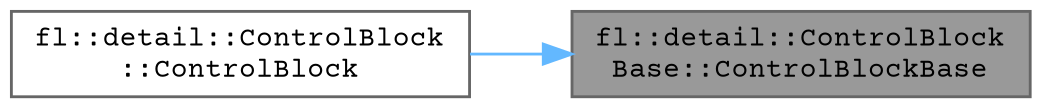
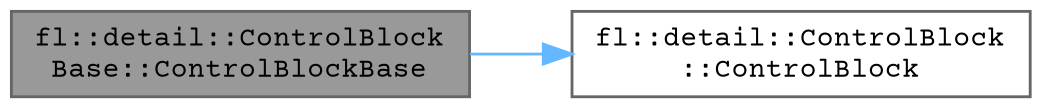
(507, 54) -> (507, 54)
